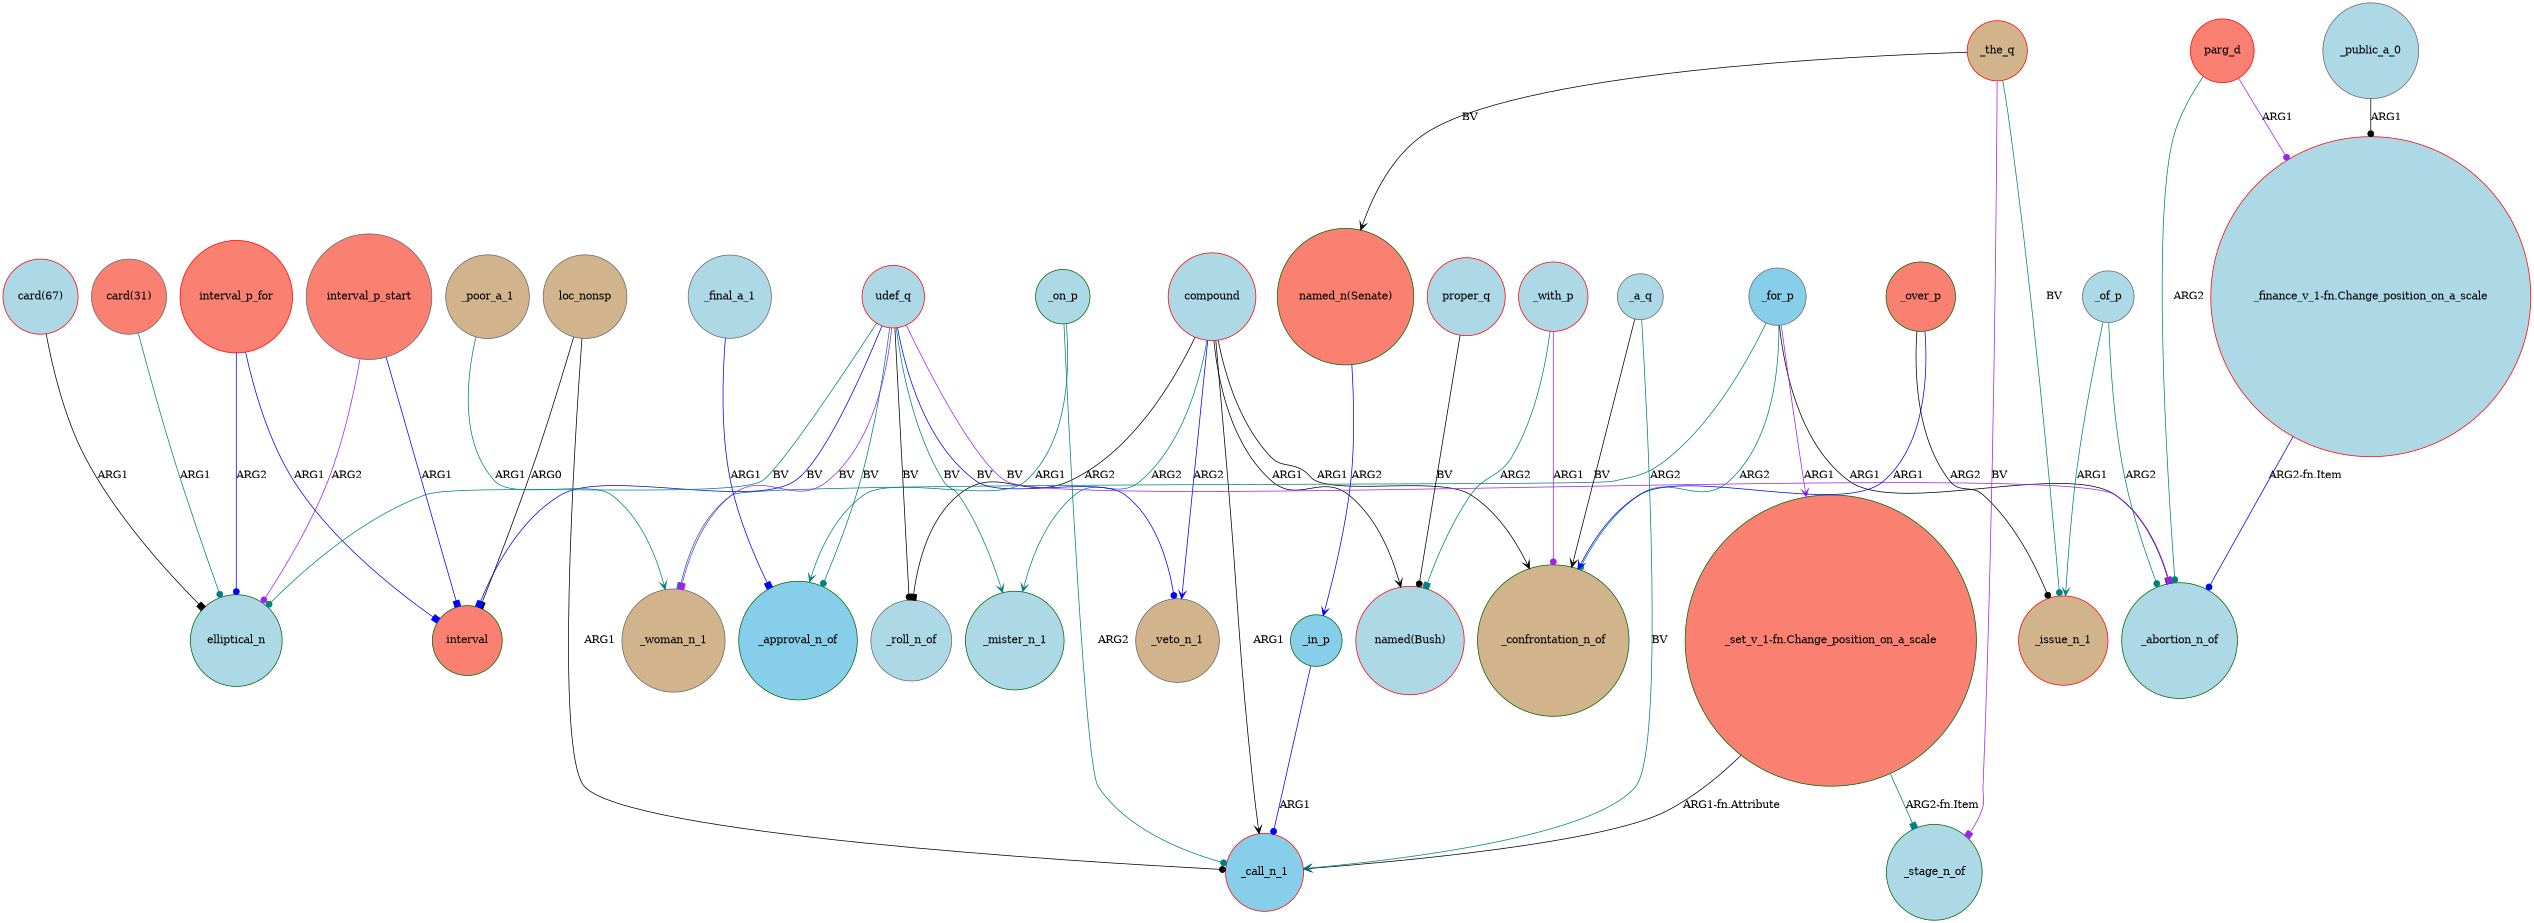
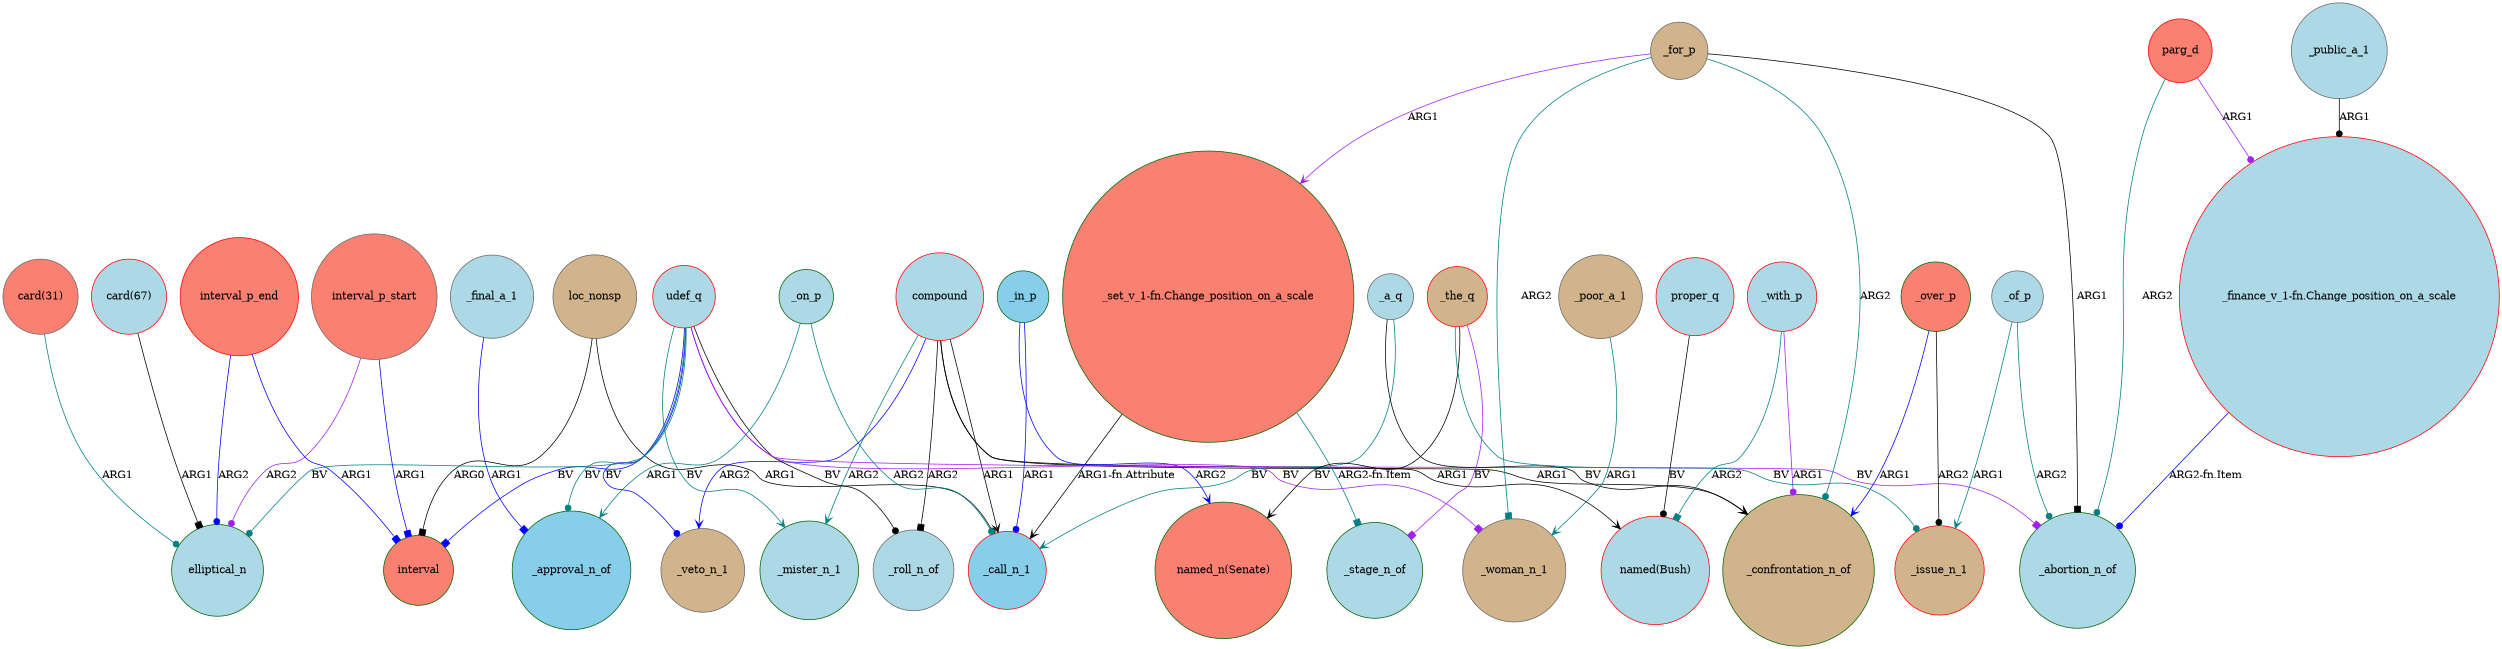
(2371, 51) -> (2339, 51)
(236, 297) -> (239, 297)
(1778, 297) -> (1679, 51)
(1351, 475) -> (1059, 458)
